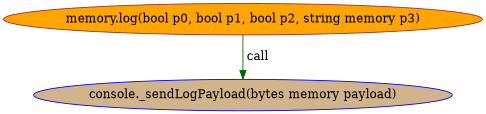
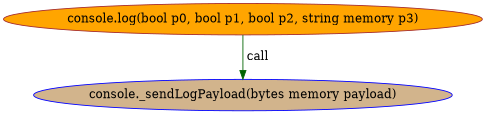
(243, 19) -> (243, 19)
